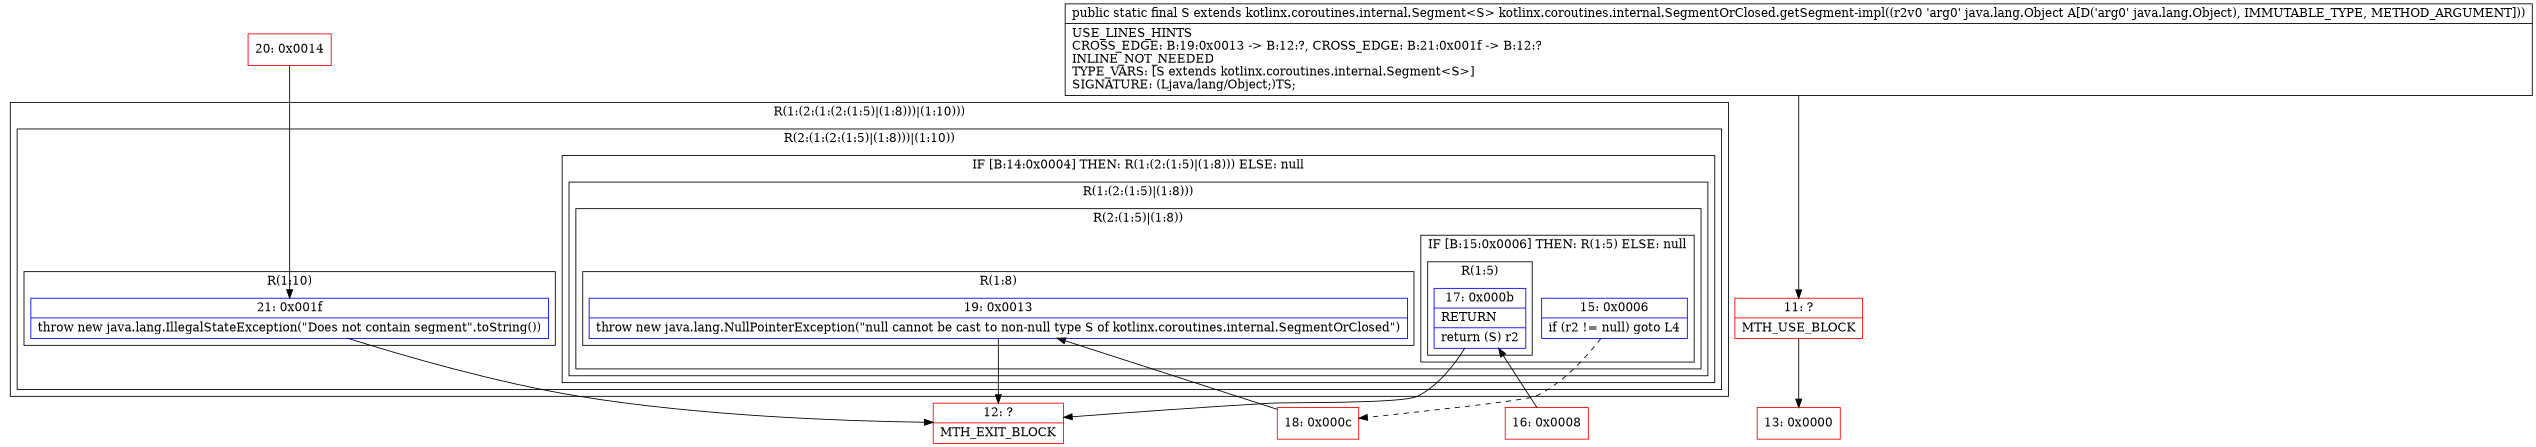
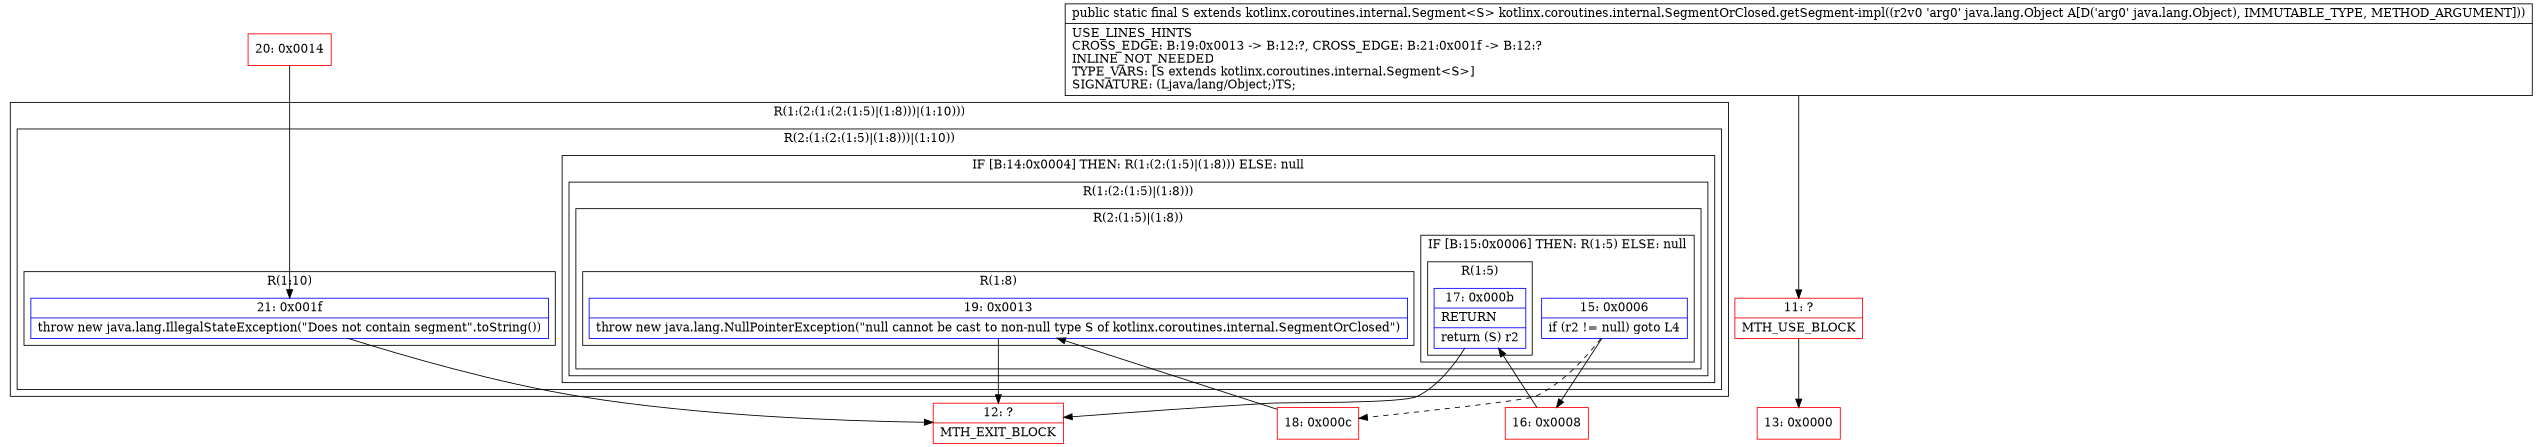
none -> (1582, 369)
